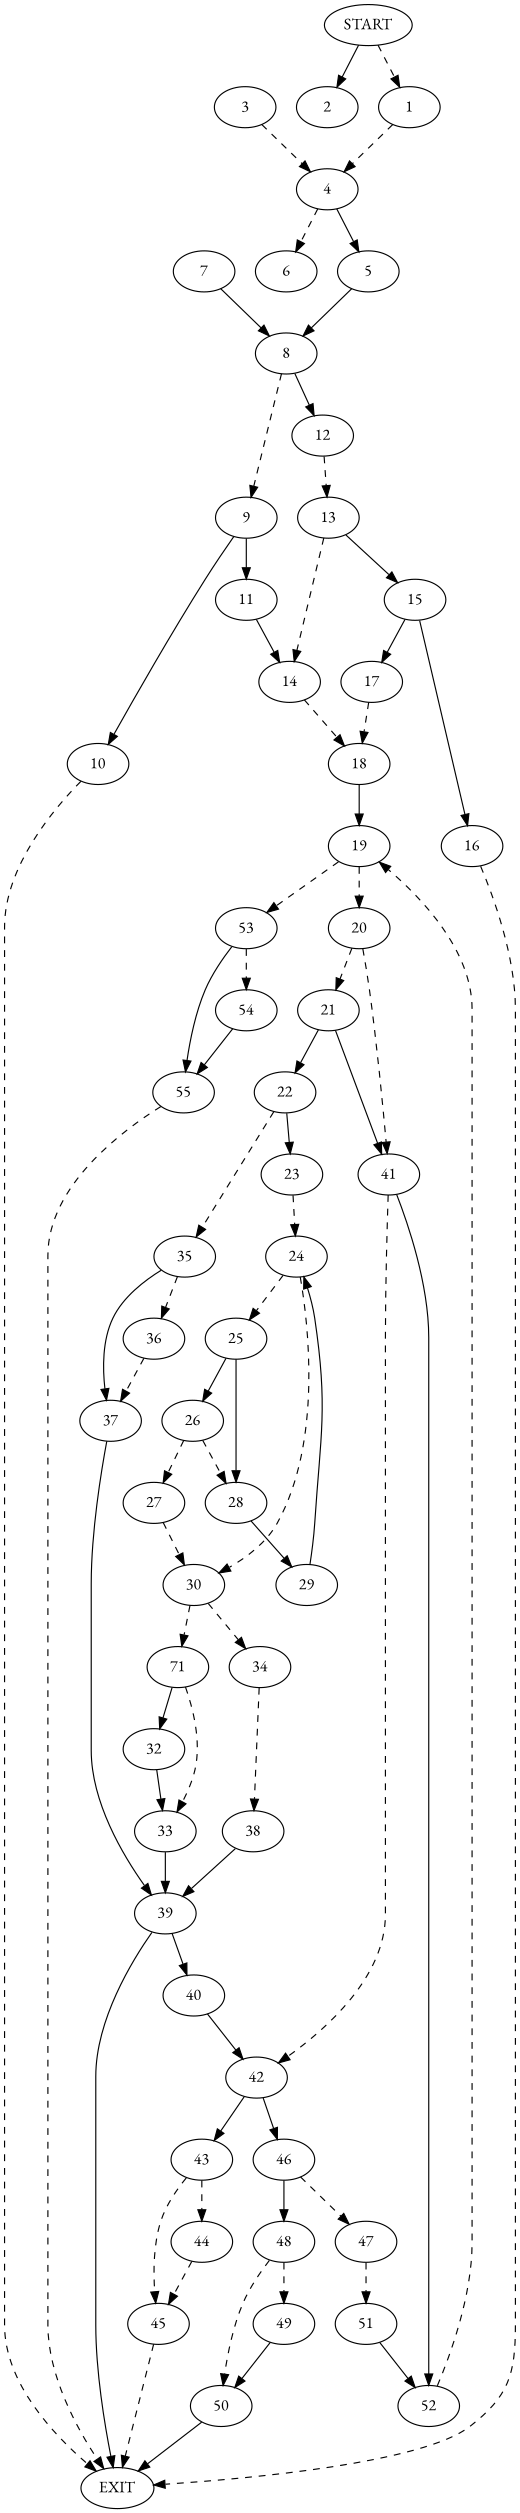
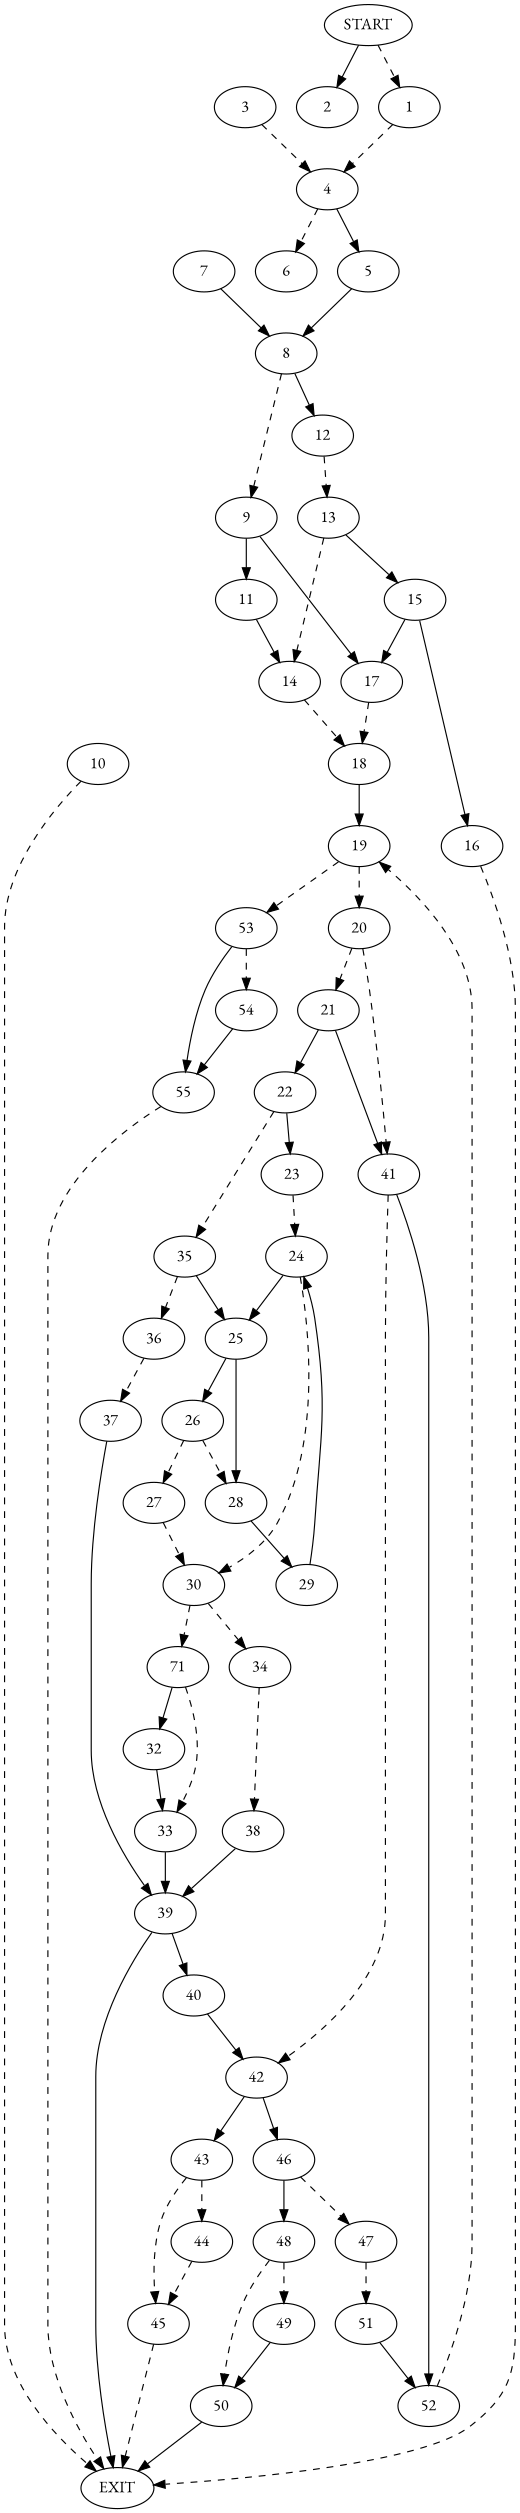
(172, 634) -> (303, 592)
(270, 1293) -> (270, 1293)
(112, 1319) -> (207, 1293)
